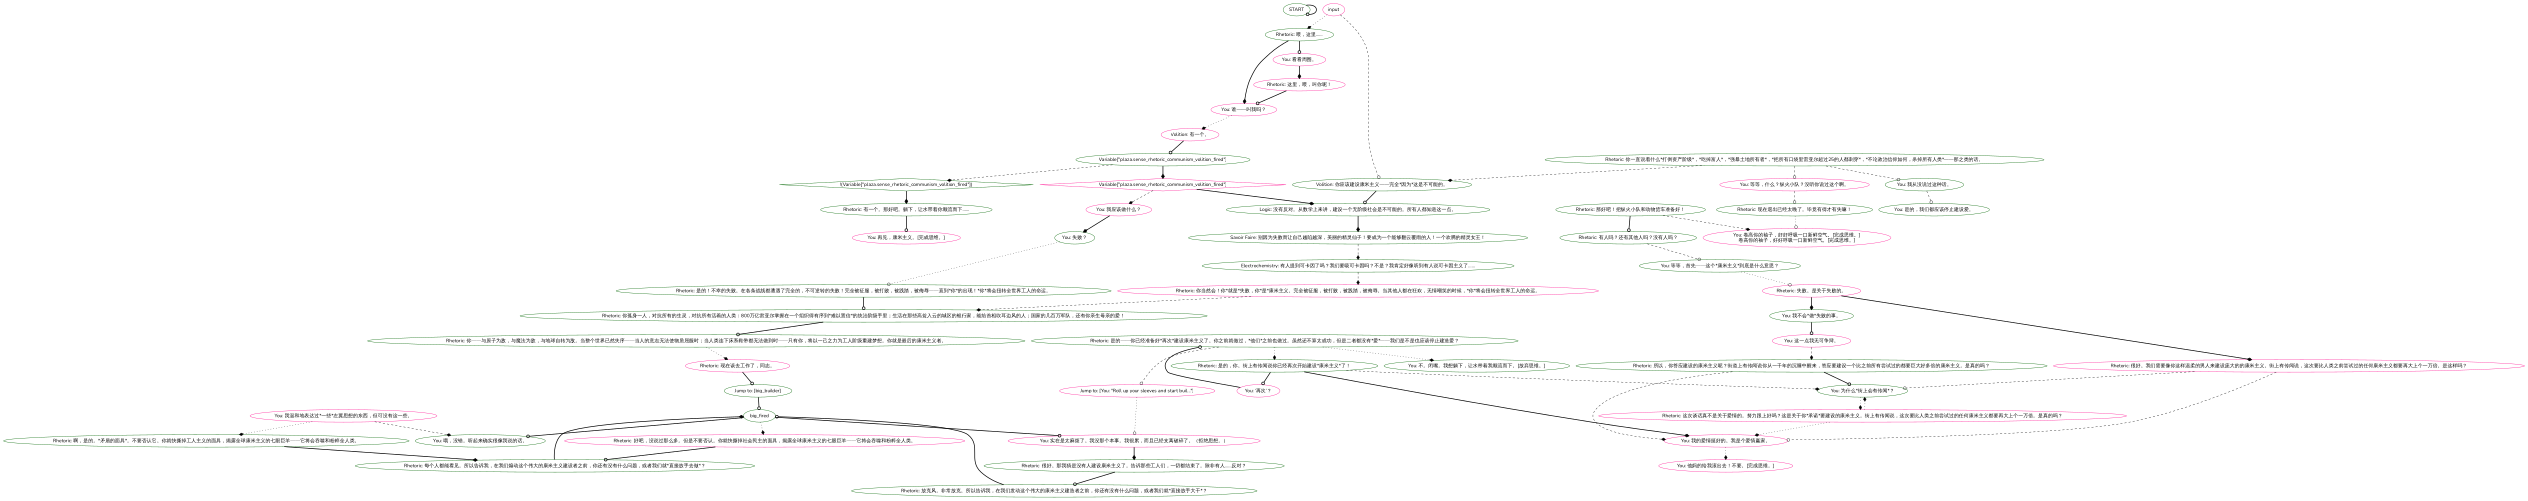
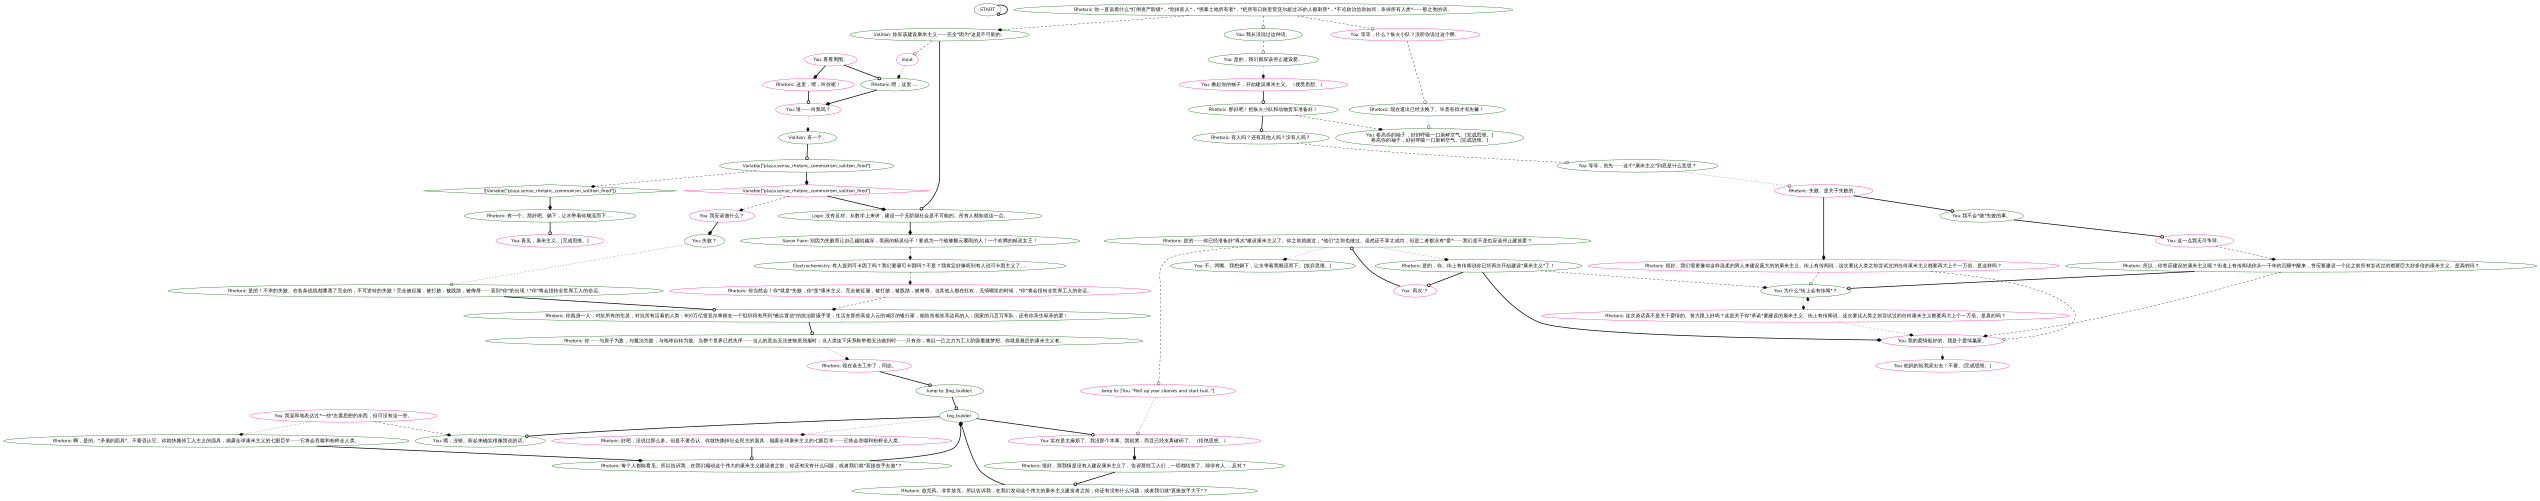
(1299, 46) -> (861, 72)
none -> (1263, 85)
(1369, 91) -> (924, 47)
(1190, 135) -> (808, 138)
(1797, 238) -> (1430, 138)
(1812, 301) -> (1902, 203)
(759, 416) -> (959, 416)
